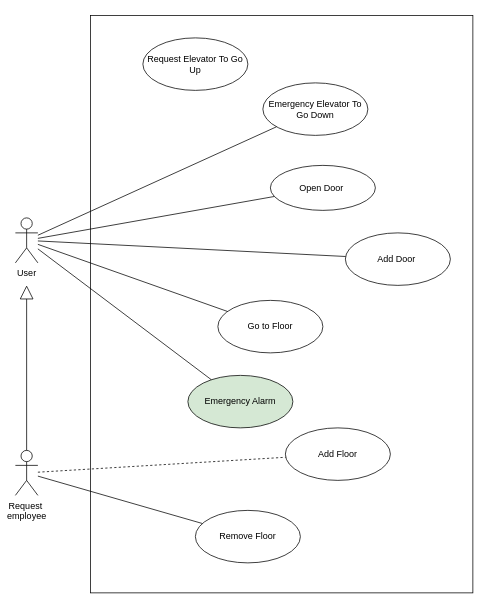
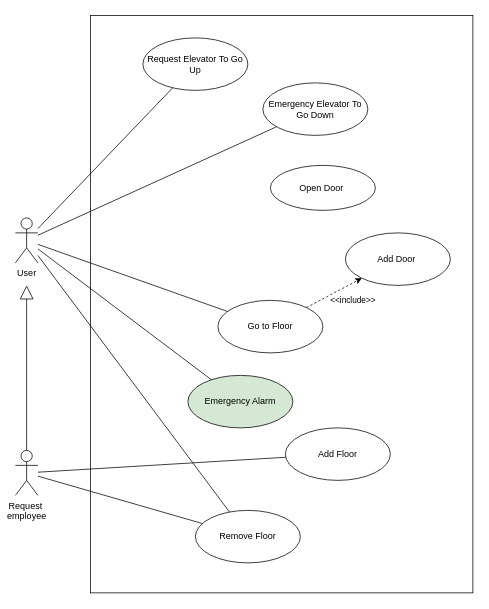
none -> (105, 158)
(156, 217) -> none
(192, 249) -> (134, 384)
none -> (336, 292)
(162, 465) -> (162, 465)
